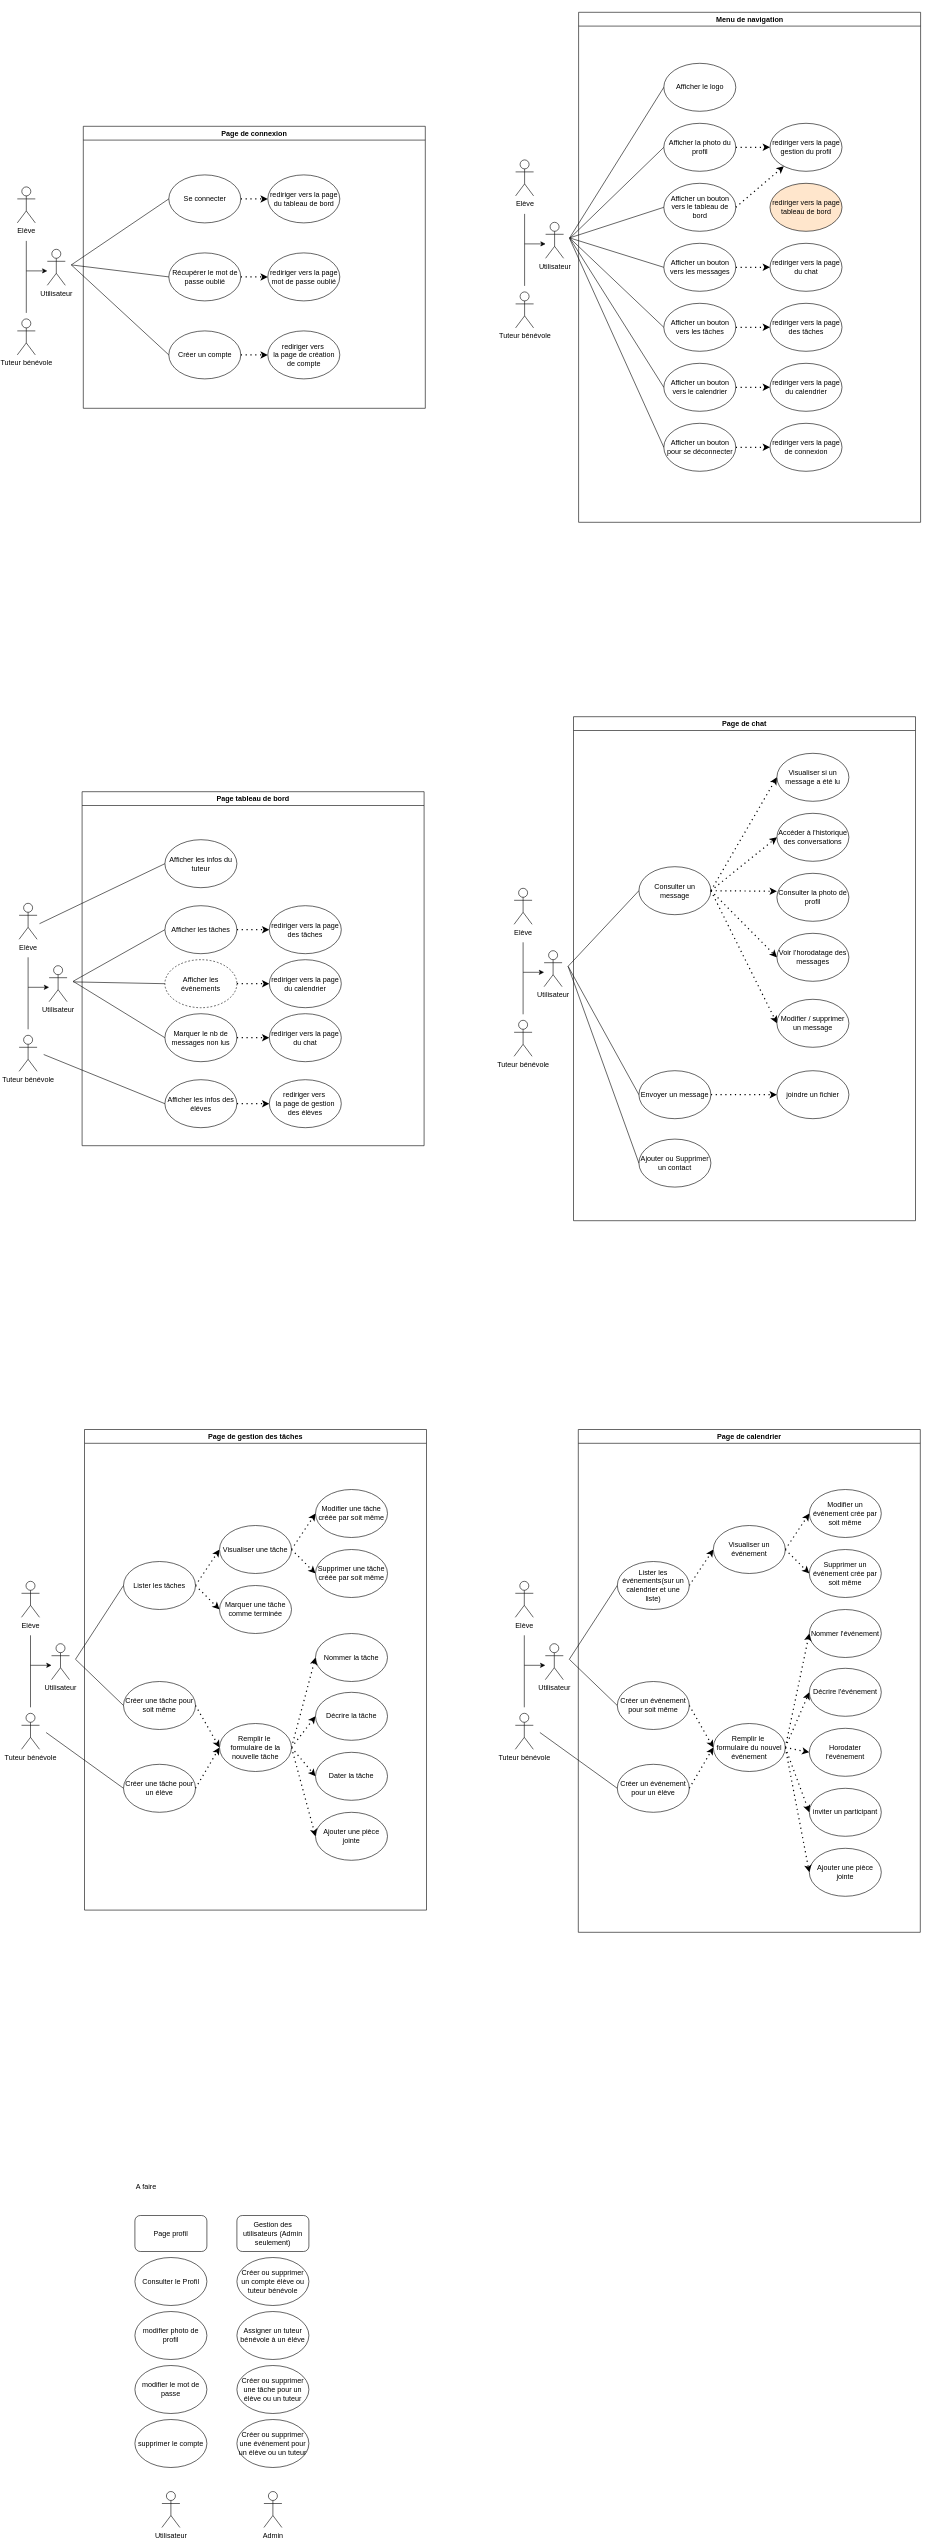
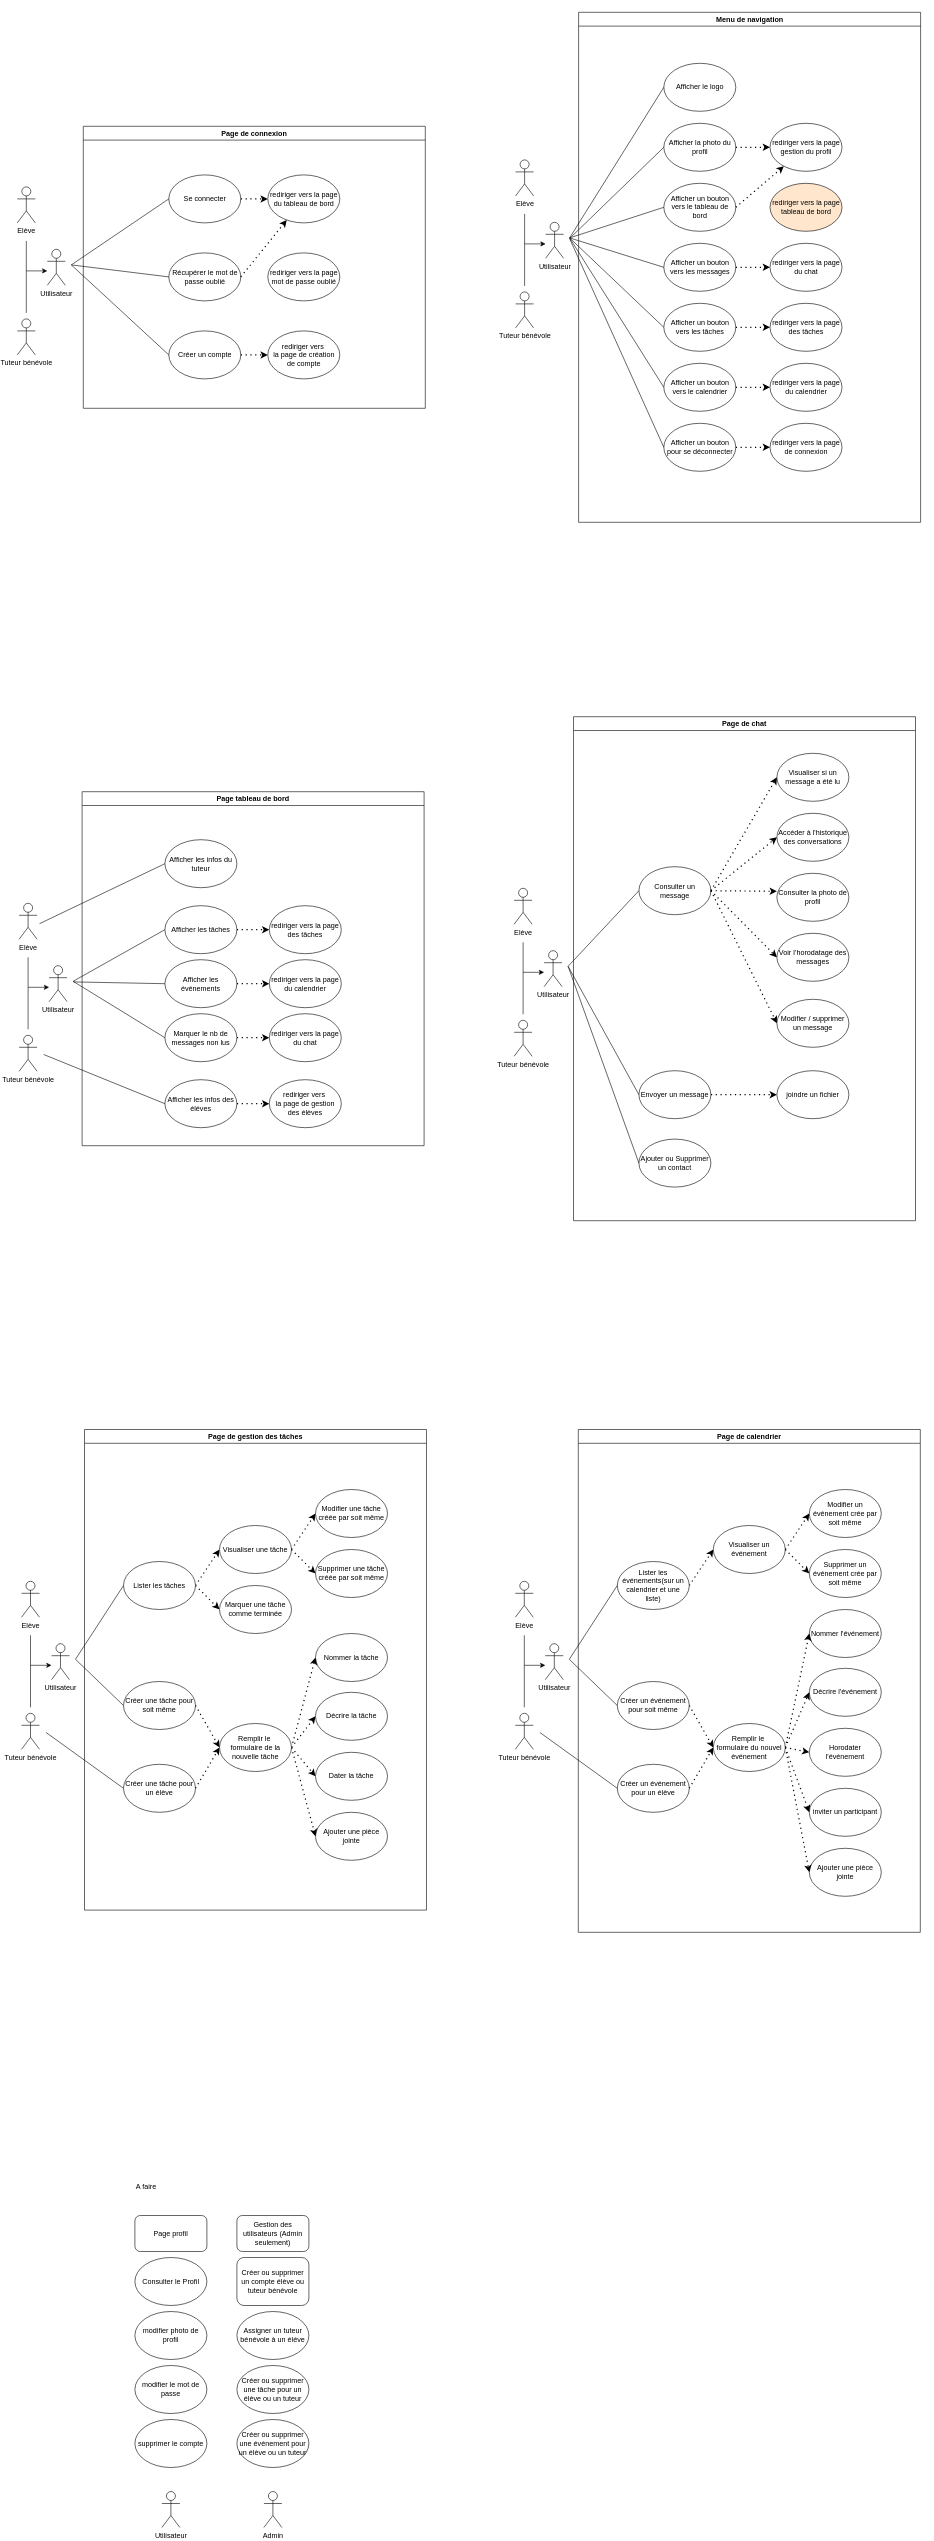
(253, 277) -> (263, 249)
(201, 984) -> (201, 984)
(273, 2282) -> (273, 2282)
